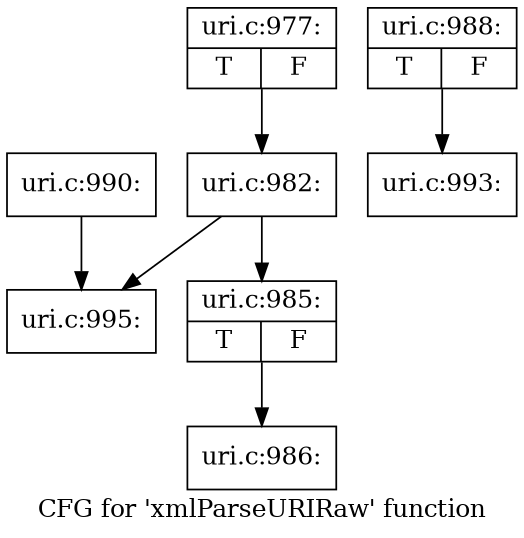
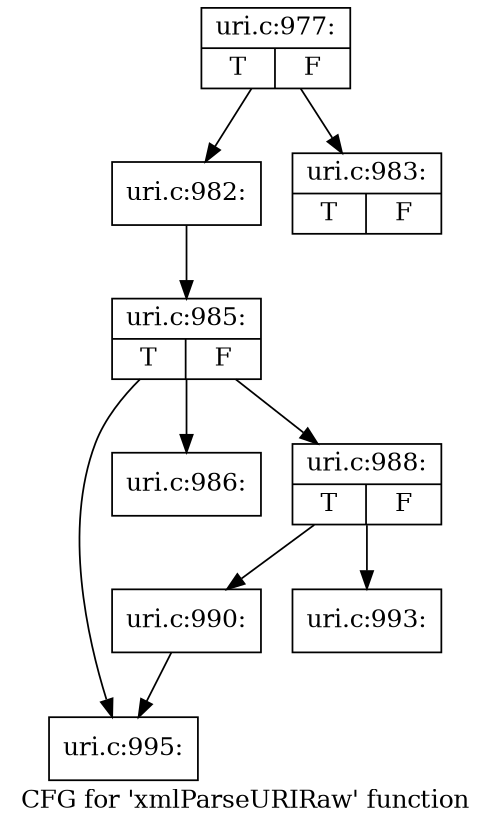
none -> (367, 194)
(179, 248) -> (80, 533)
none -> (270, 406)
none -> (278, 552)
